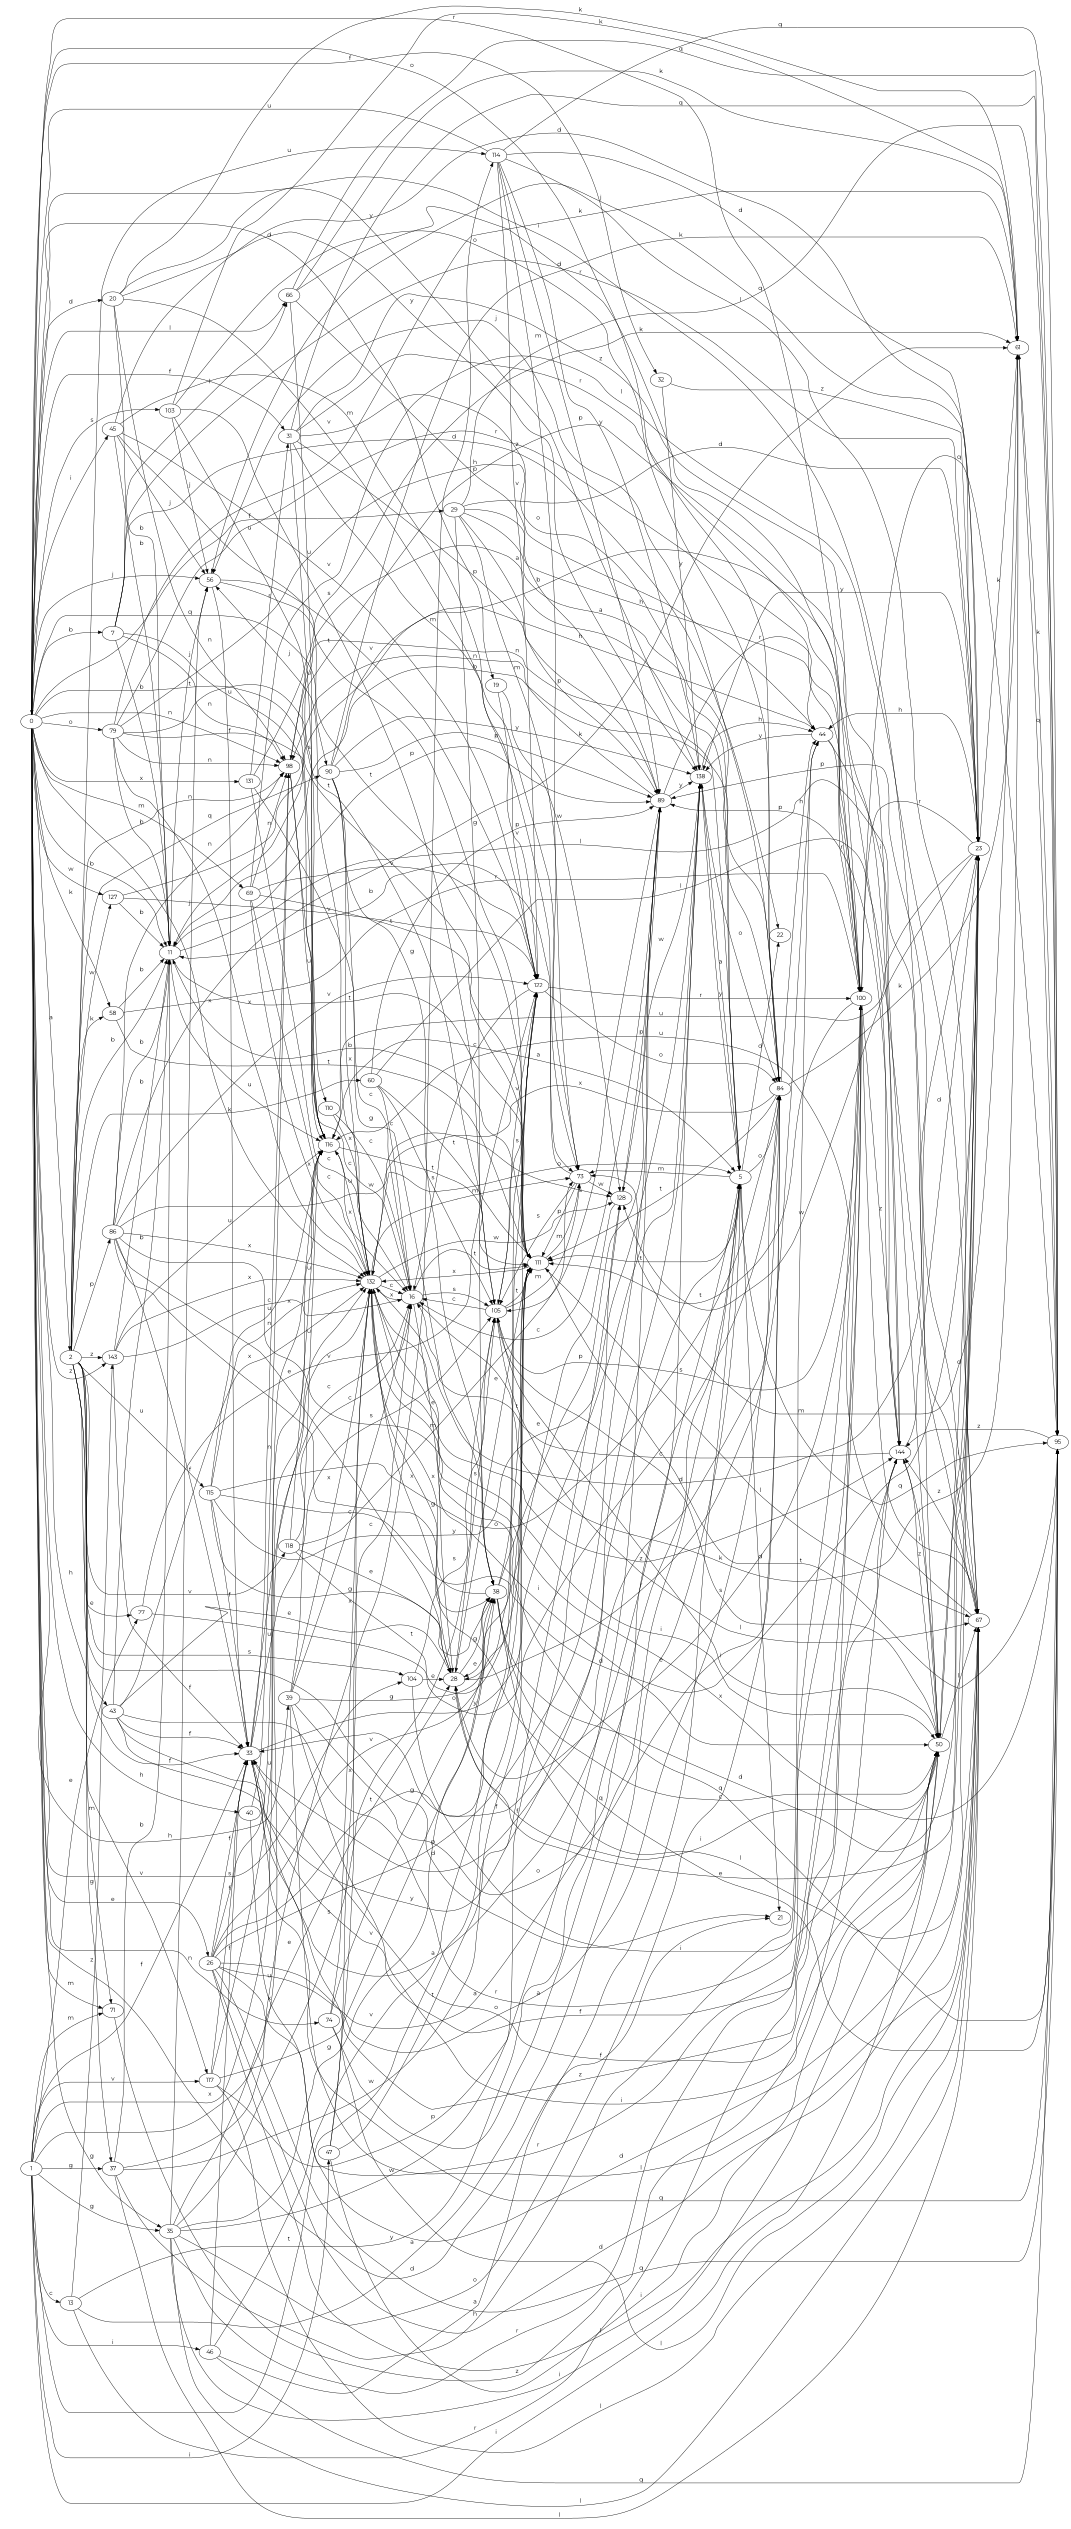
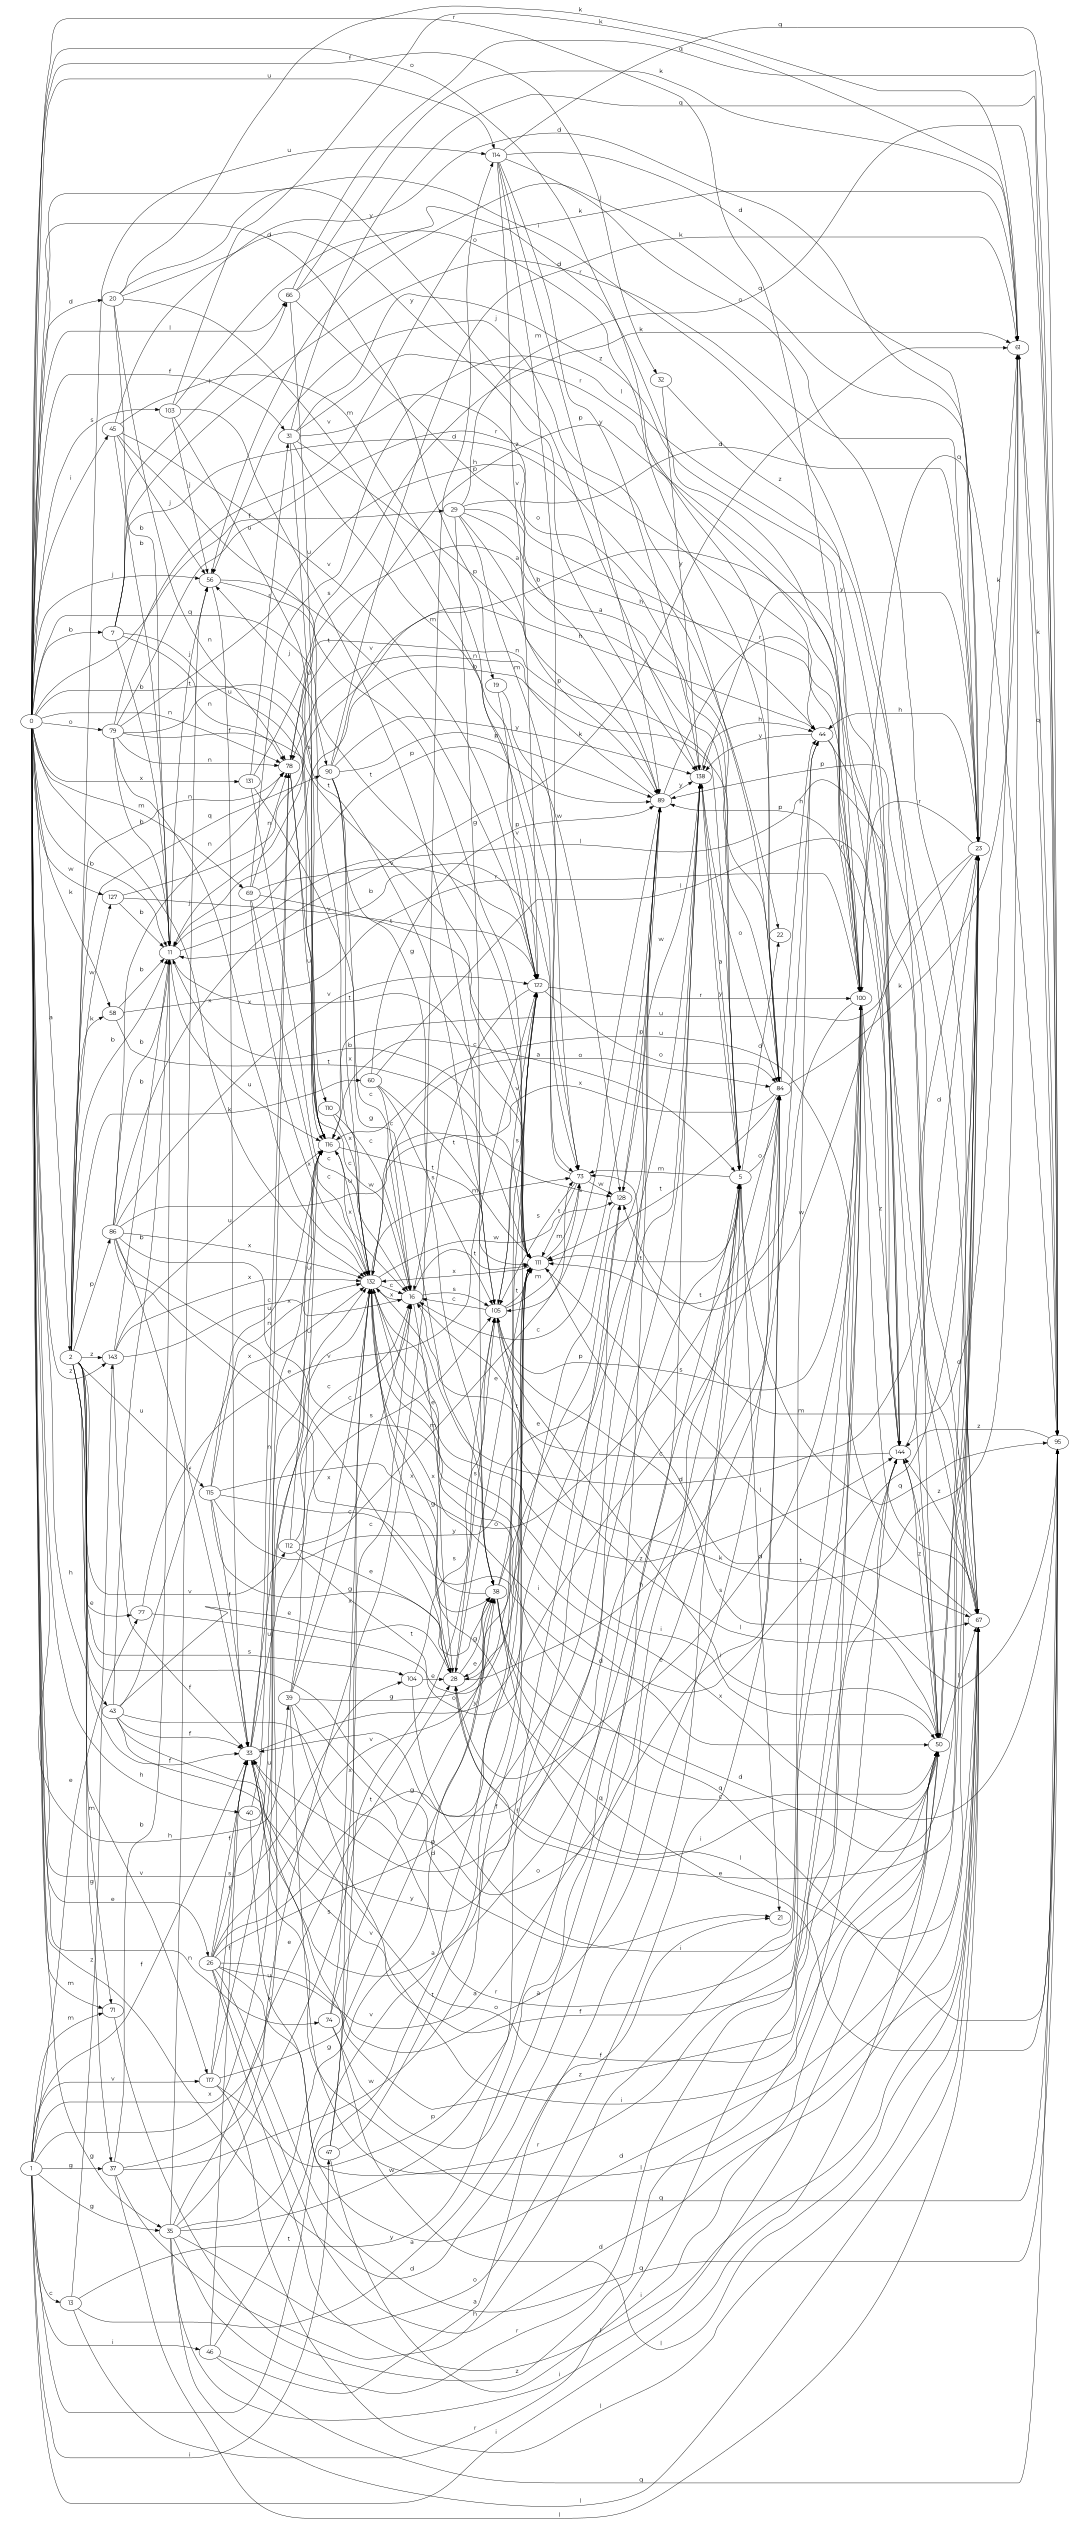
(49, 191) -> (55, 89)
(740, 300) -> (740, 300)
(963, 487) -> (884, 818)
(289, 767) -> (289, 767)
(504, 1179) -> (484, 1064)
(559, 1212) -> (559, 1212)
(289, 1546) -> (289, 1546)
(641, 1585) -> (641, 1585)
